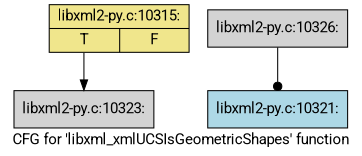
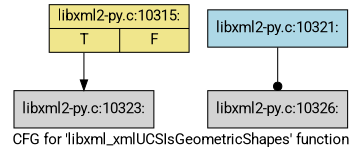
(278, 65) -> (278, 65)
